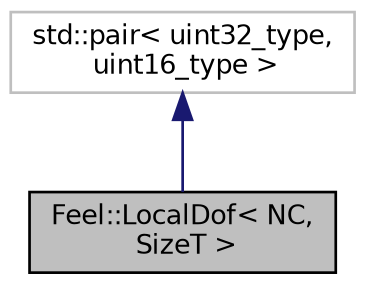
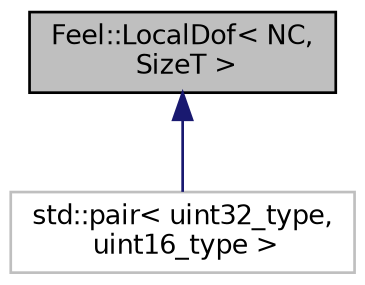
(183, 156) -> (183, 156)
